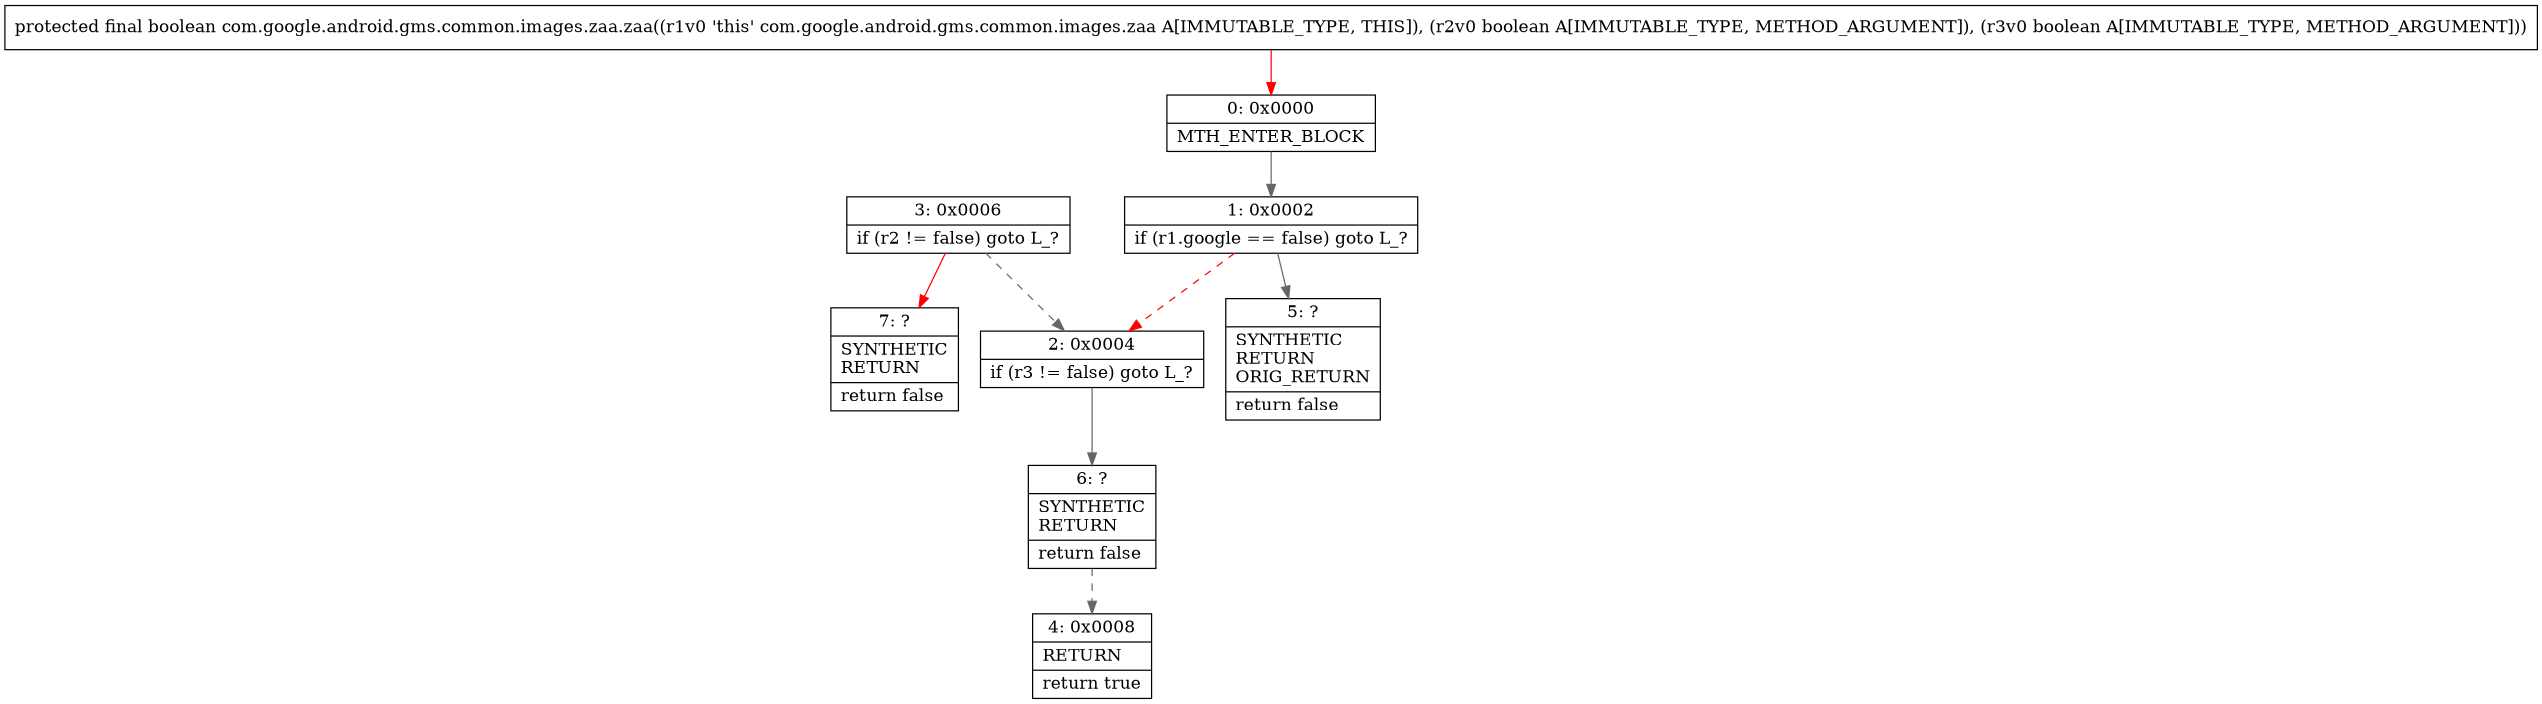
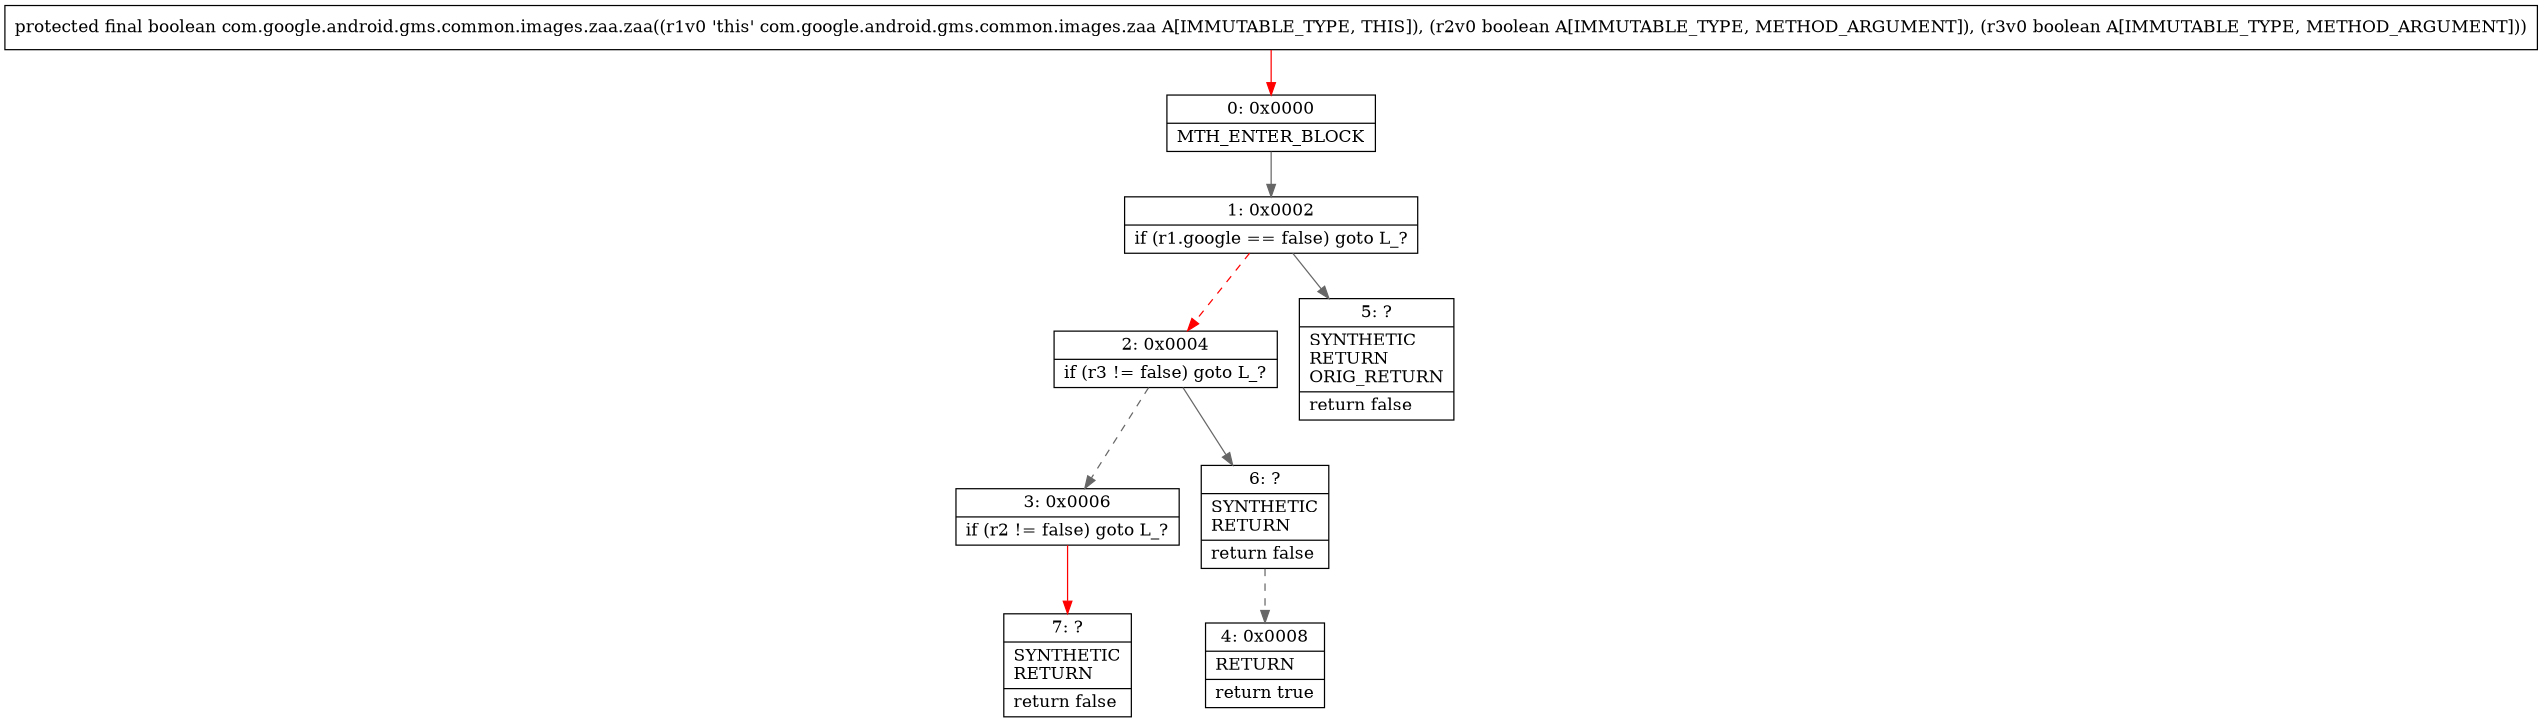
(1021, 288) -> (1120, 433)
